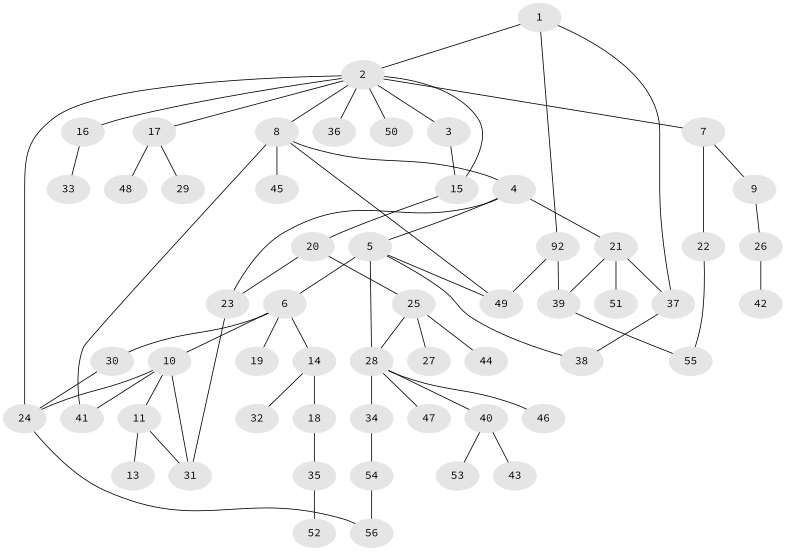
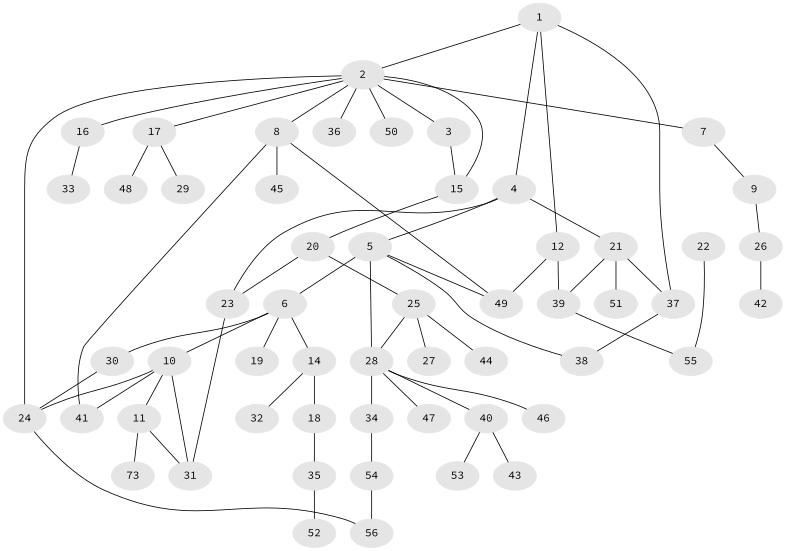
(396, 161) -> (528, 96)
(704, 189) -> none
(558, 247) -> (558, 247)
(133, 476) -> (133, 476)
